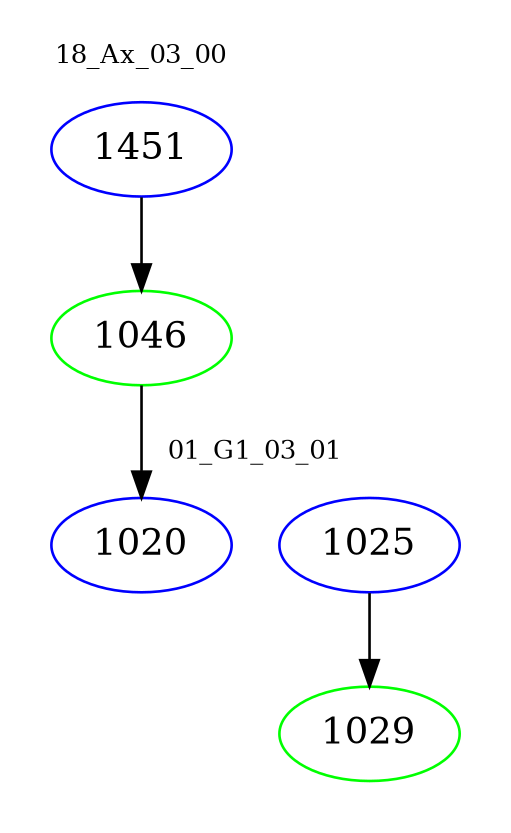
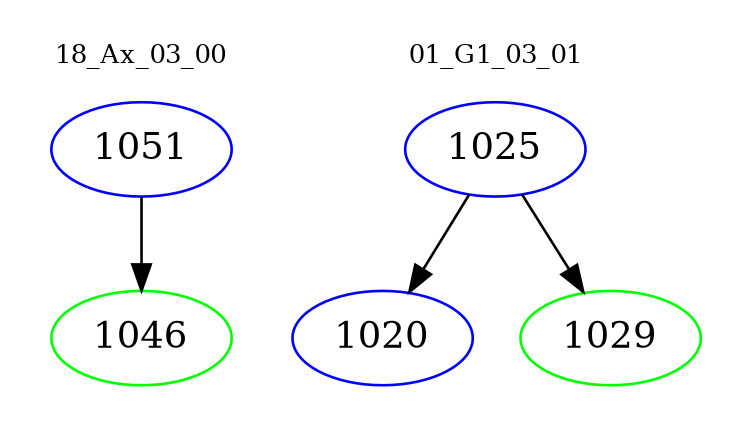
(142, 149) -> (142, 149)
(142, 443) -> (446, 232)
